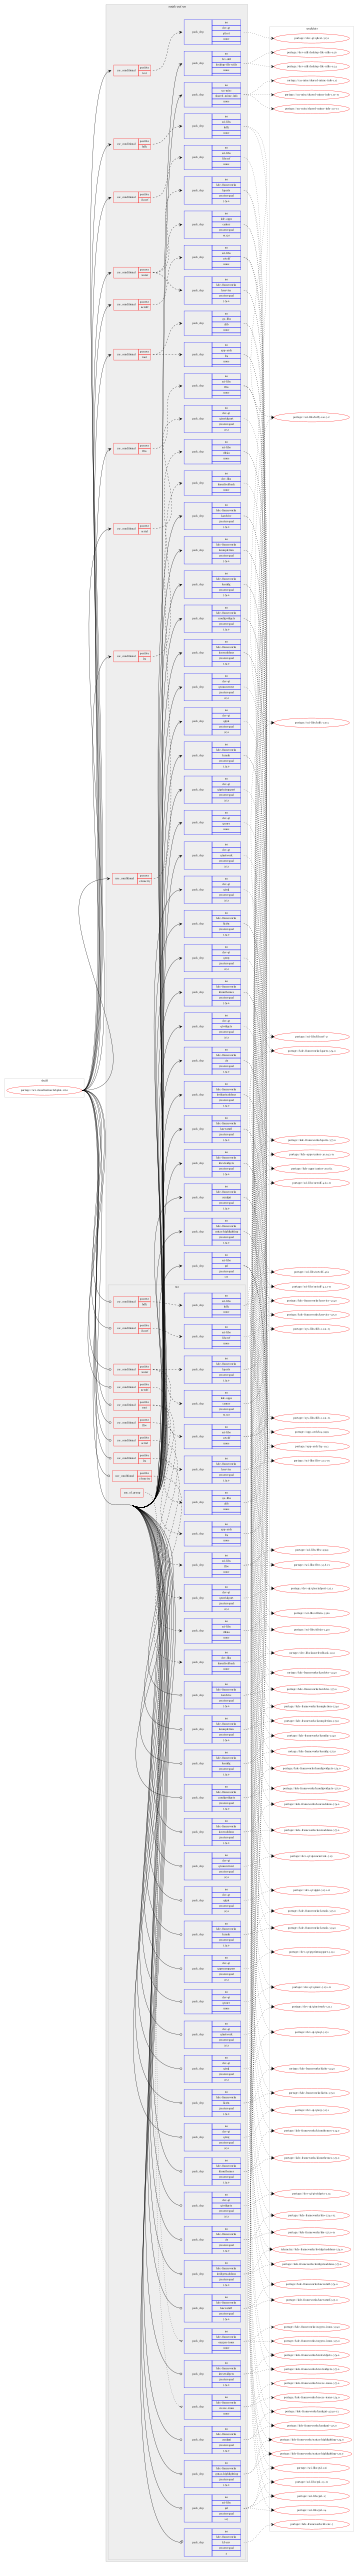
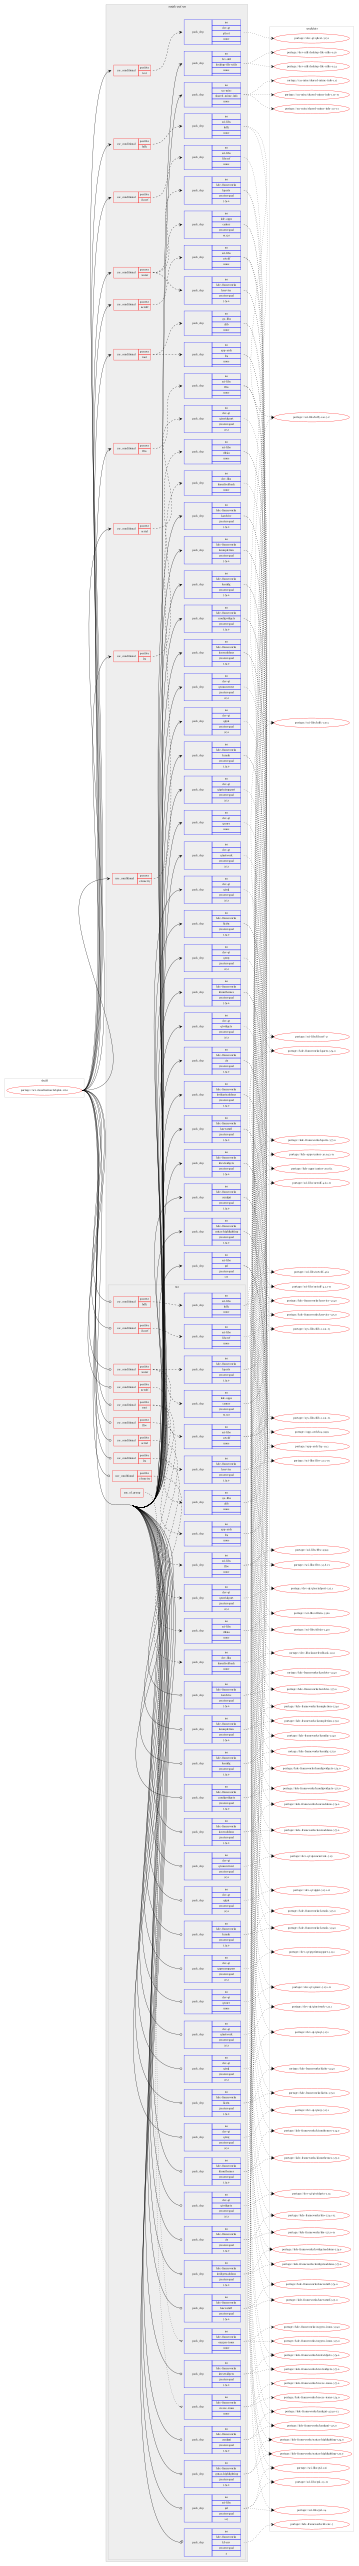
(312, 2249) -> (312, 2249)
(312, 2496) -> none
